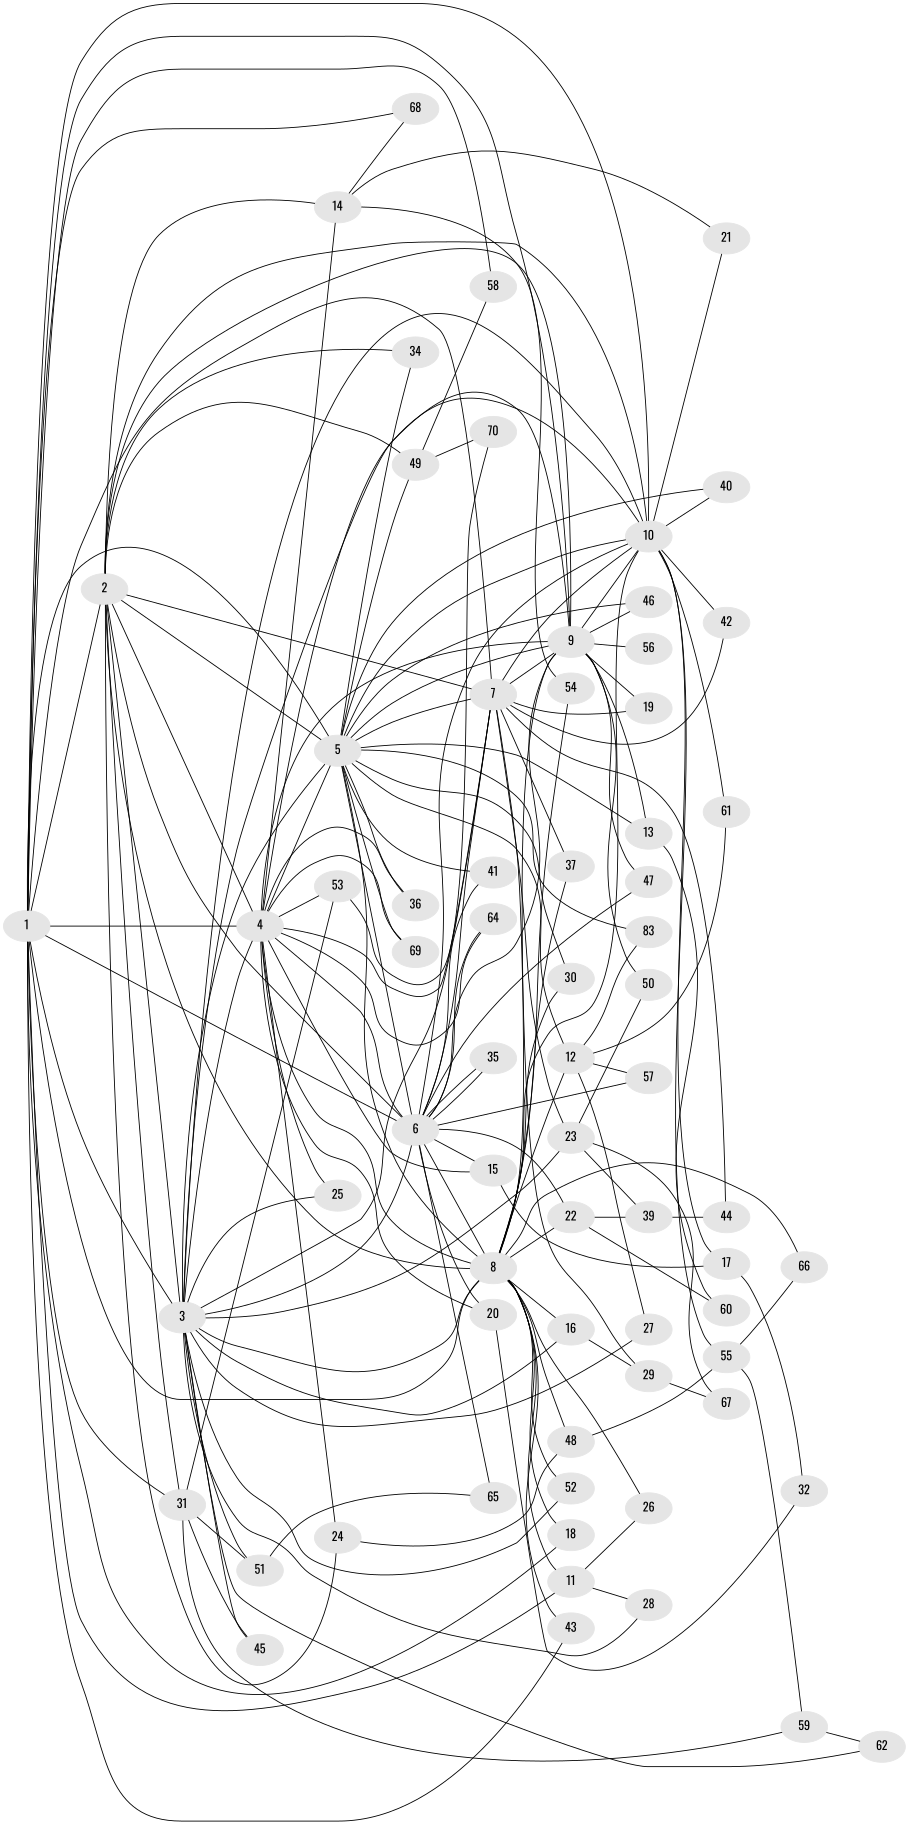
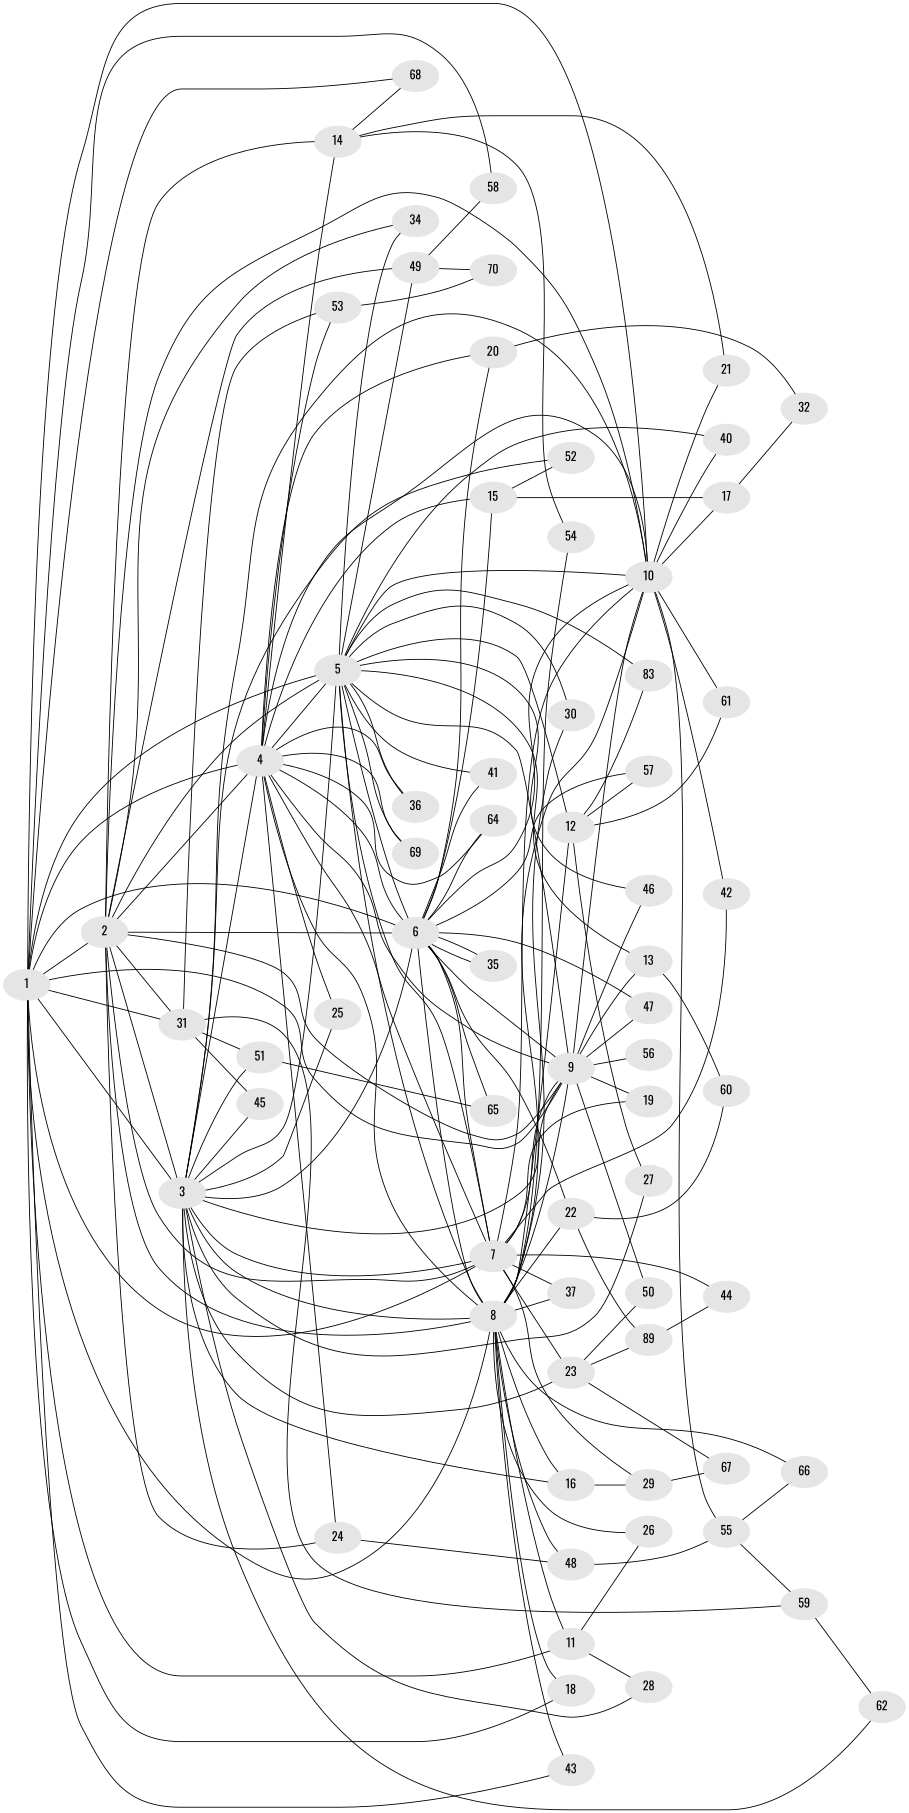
(649, 1217) -> (649, 1340)
(532, 1378) -> (532, 478)
